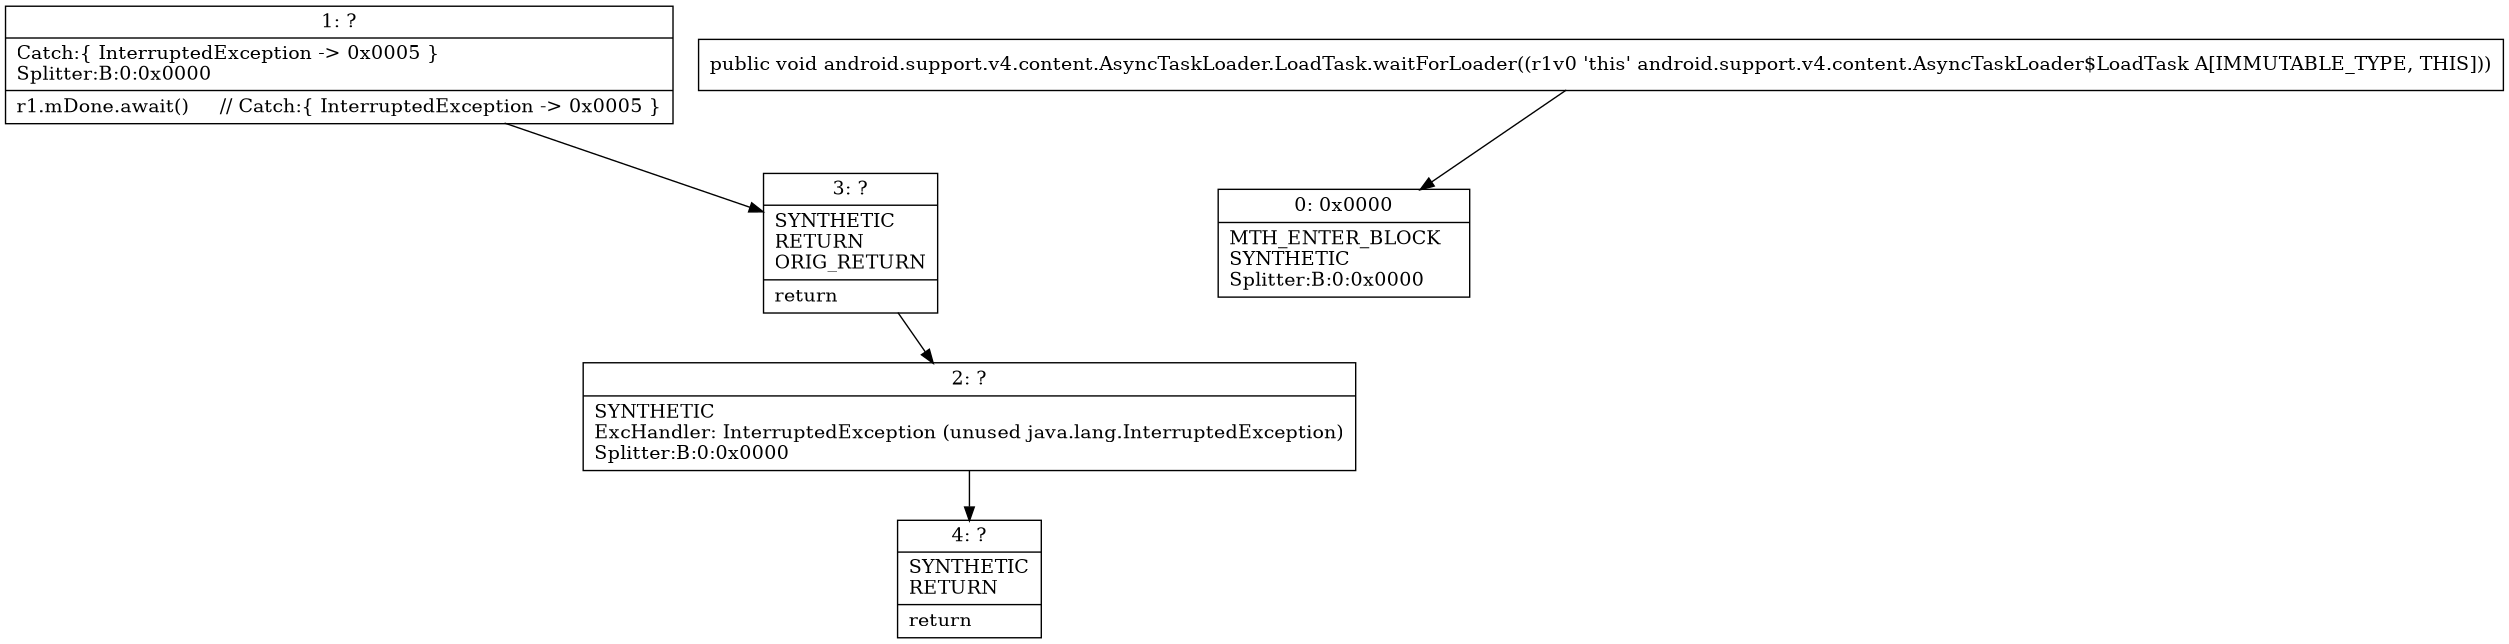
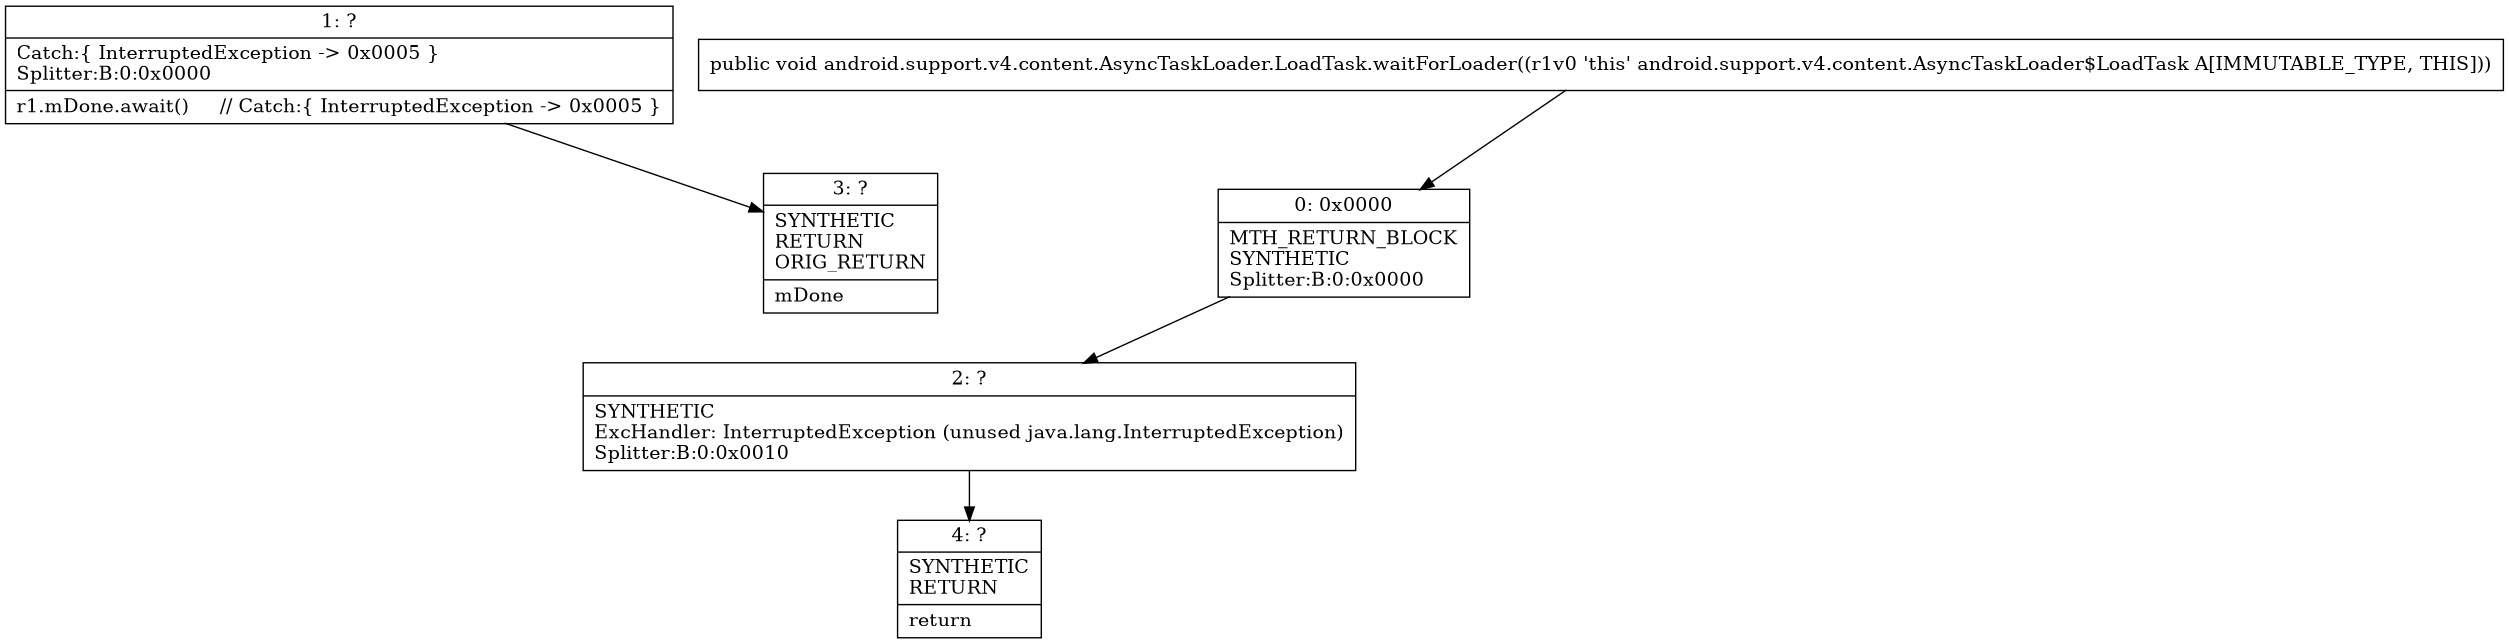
(1336, 238) -> (1344, 238)
(806, 296) -> (810, 296)
(912, 332) -> (1163, 327)
(692, 453) -> (692, 453)
